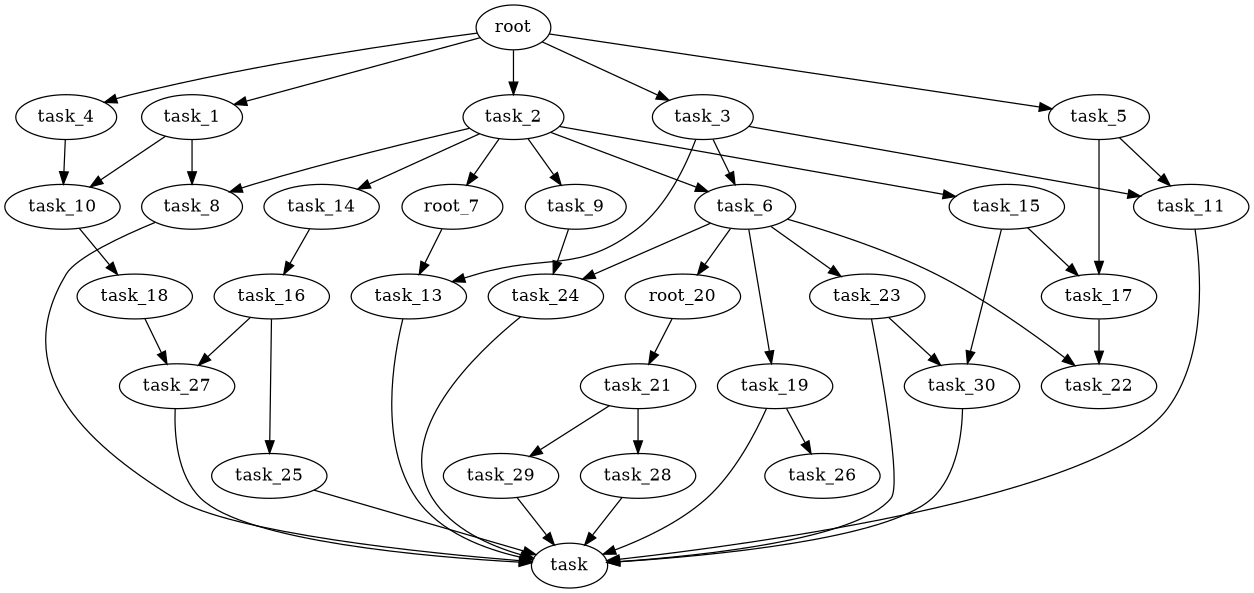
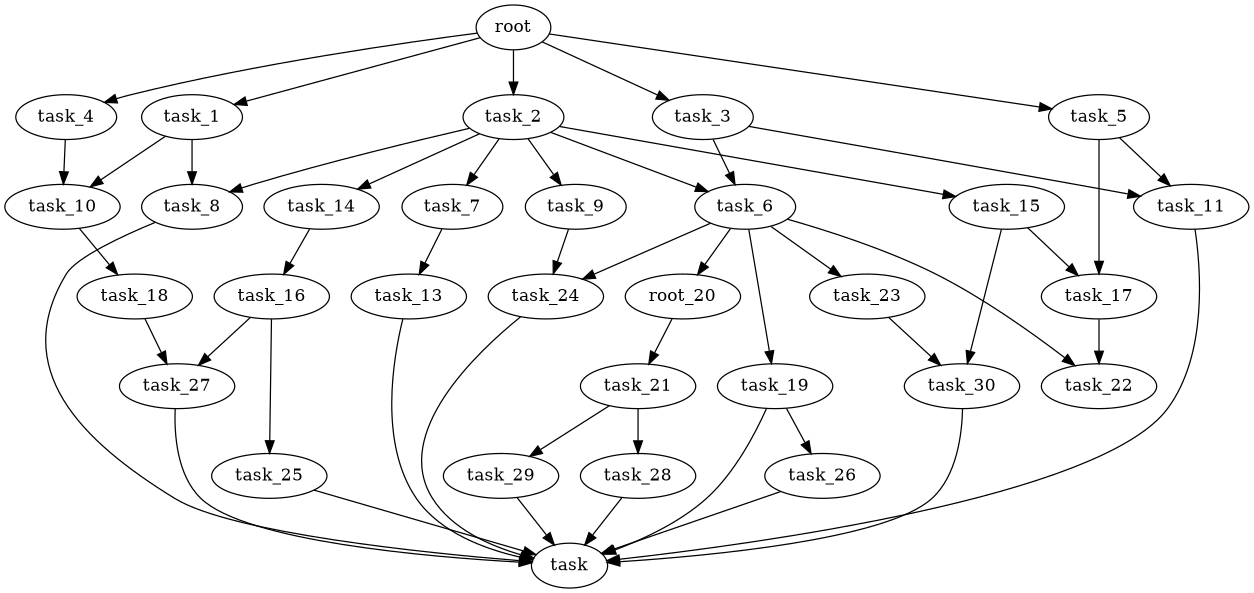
(452, 207) -> (452, 207)
(606, 248) -> none
(879, 508) -> (697, 520)
